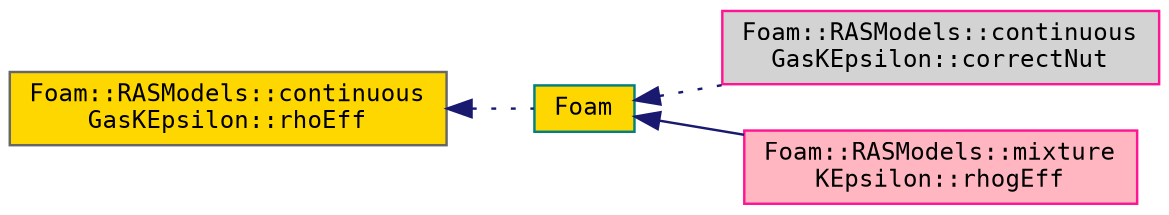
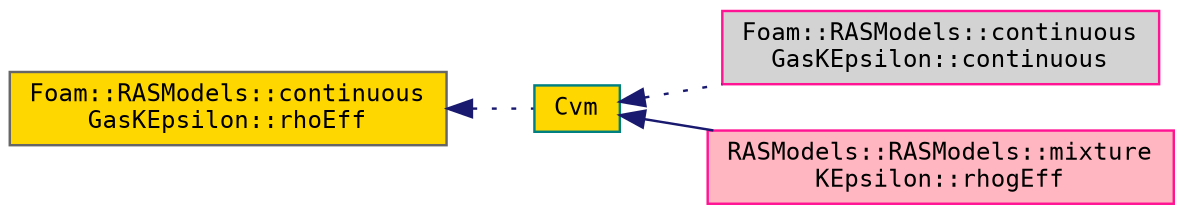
(941, 48) -> (941, 48)
(584, 109) -> (577, 109)
(941, 167) -> (941, 167)
